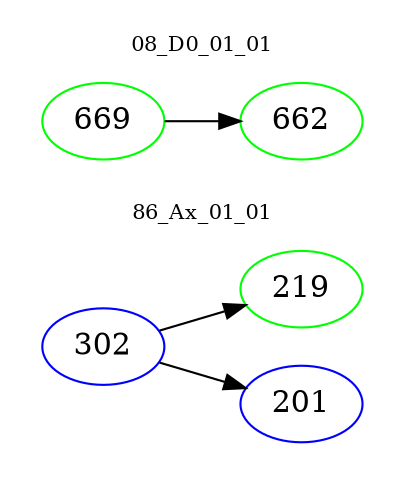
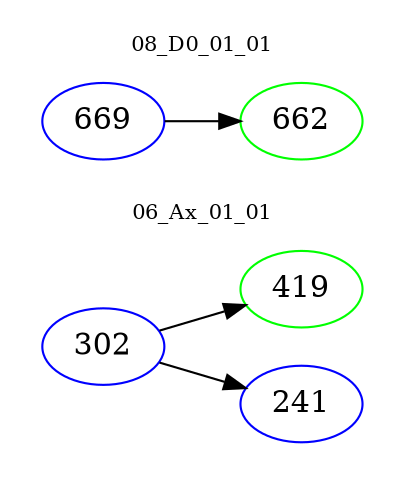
(103, 121) -> (103, 121)
(202, 214) -> (202, 214)
(302, 289) -> (302, 289)
(302, 404) -> (302, 404)
